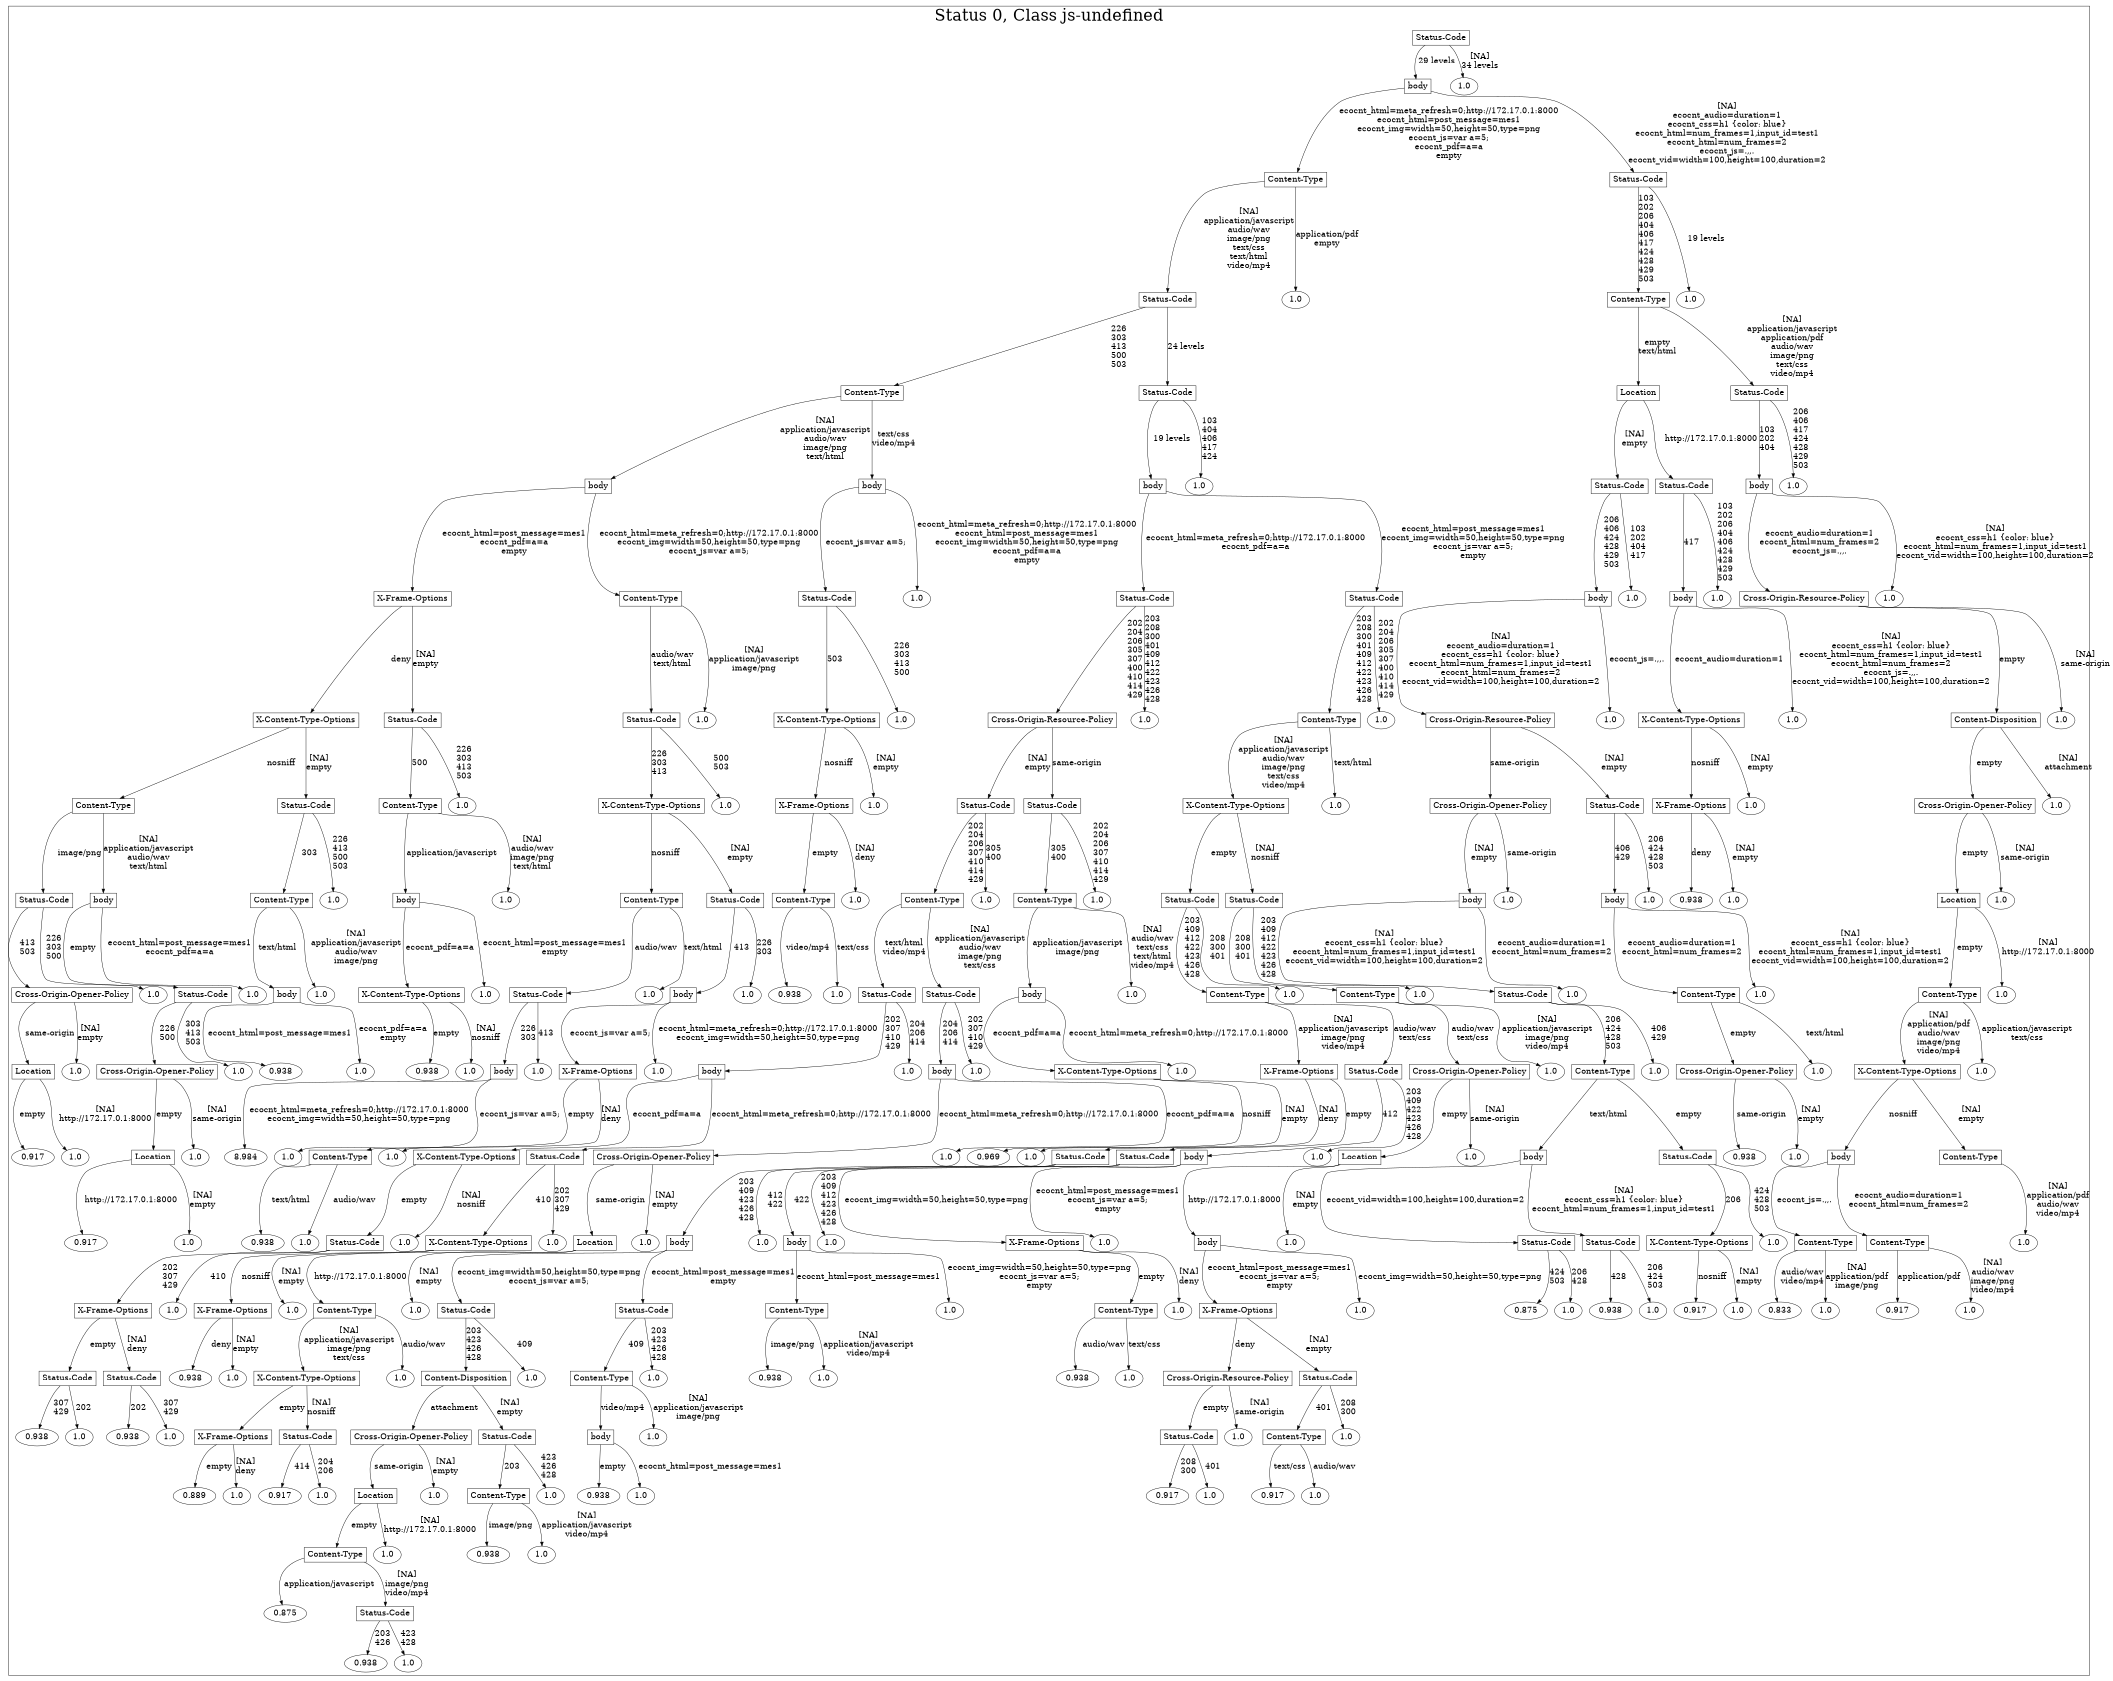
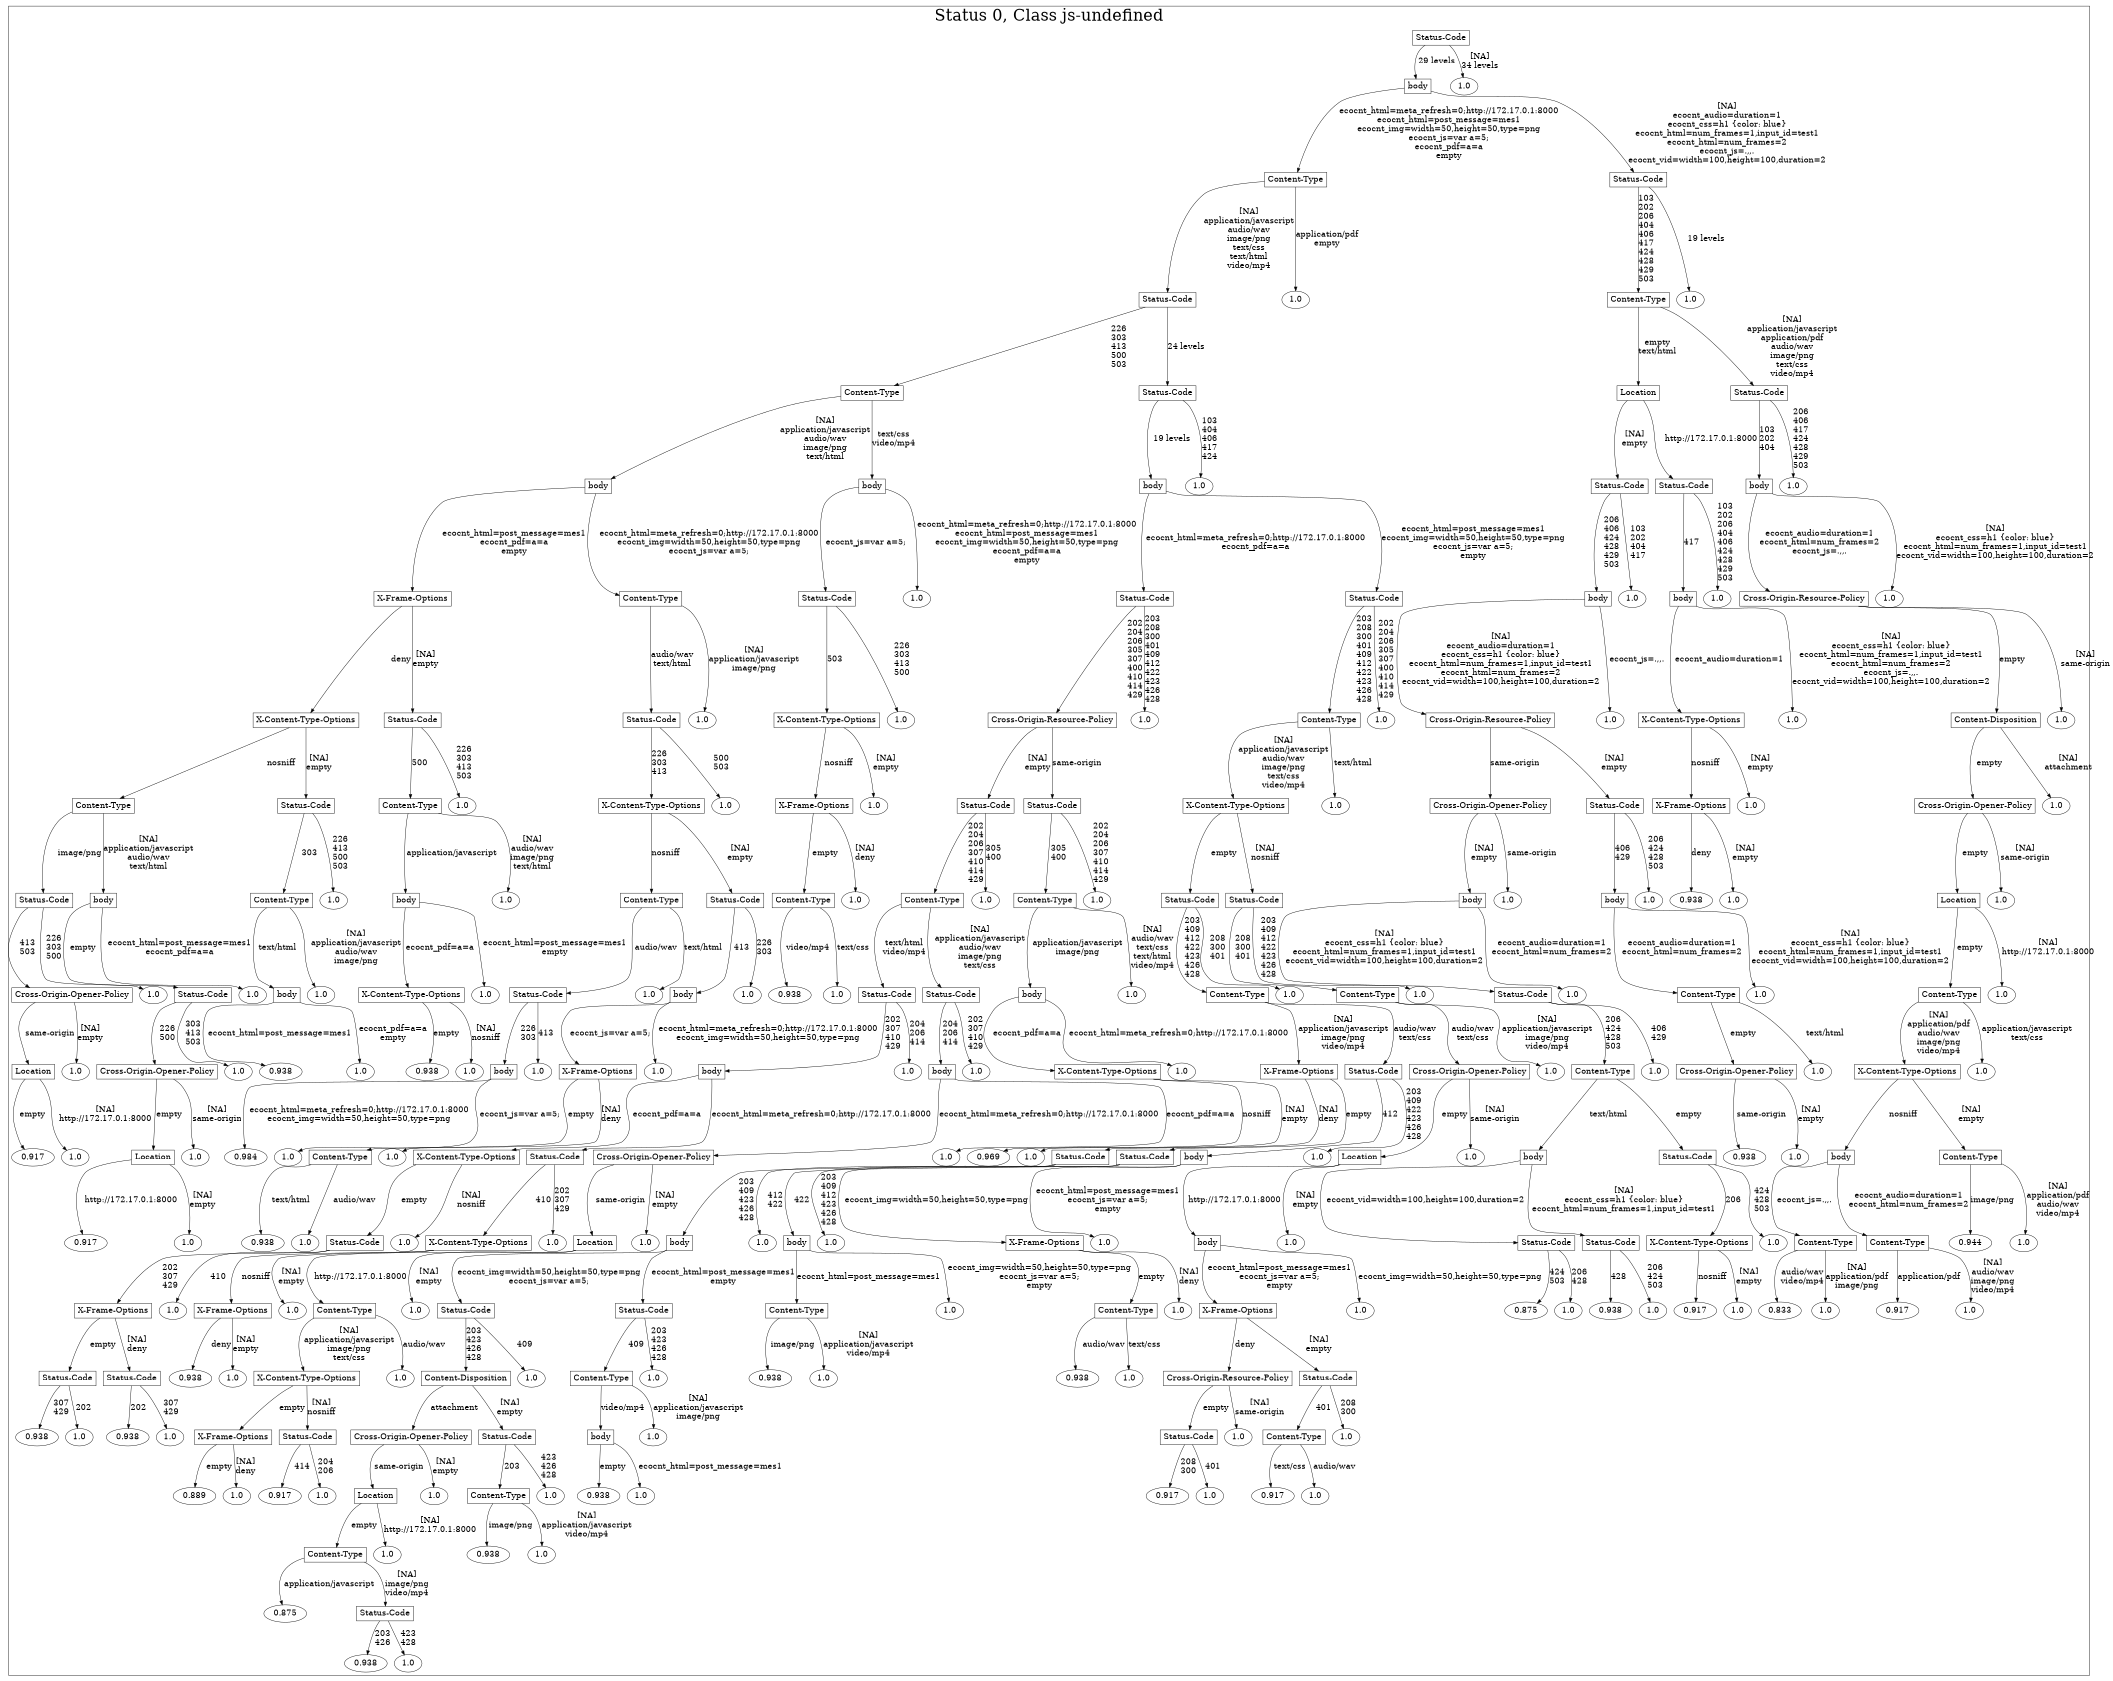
(246, 1157) -> (246, 1157)
none -> (1970, 1243)
